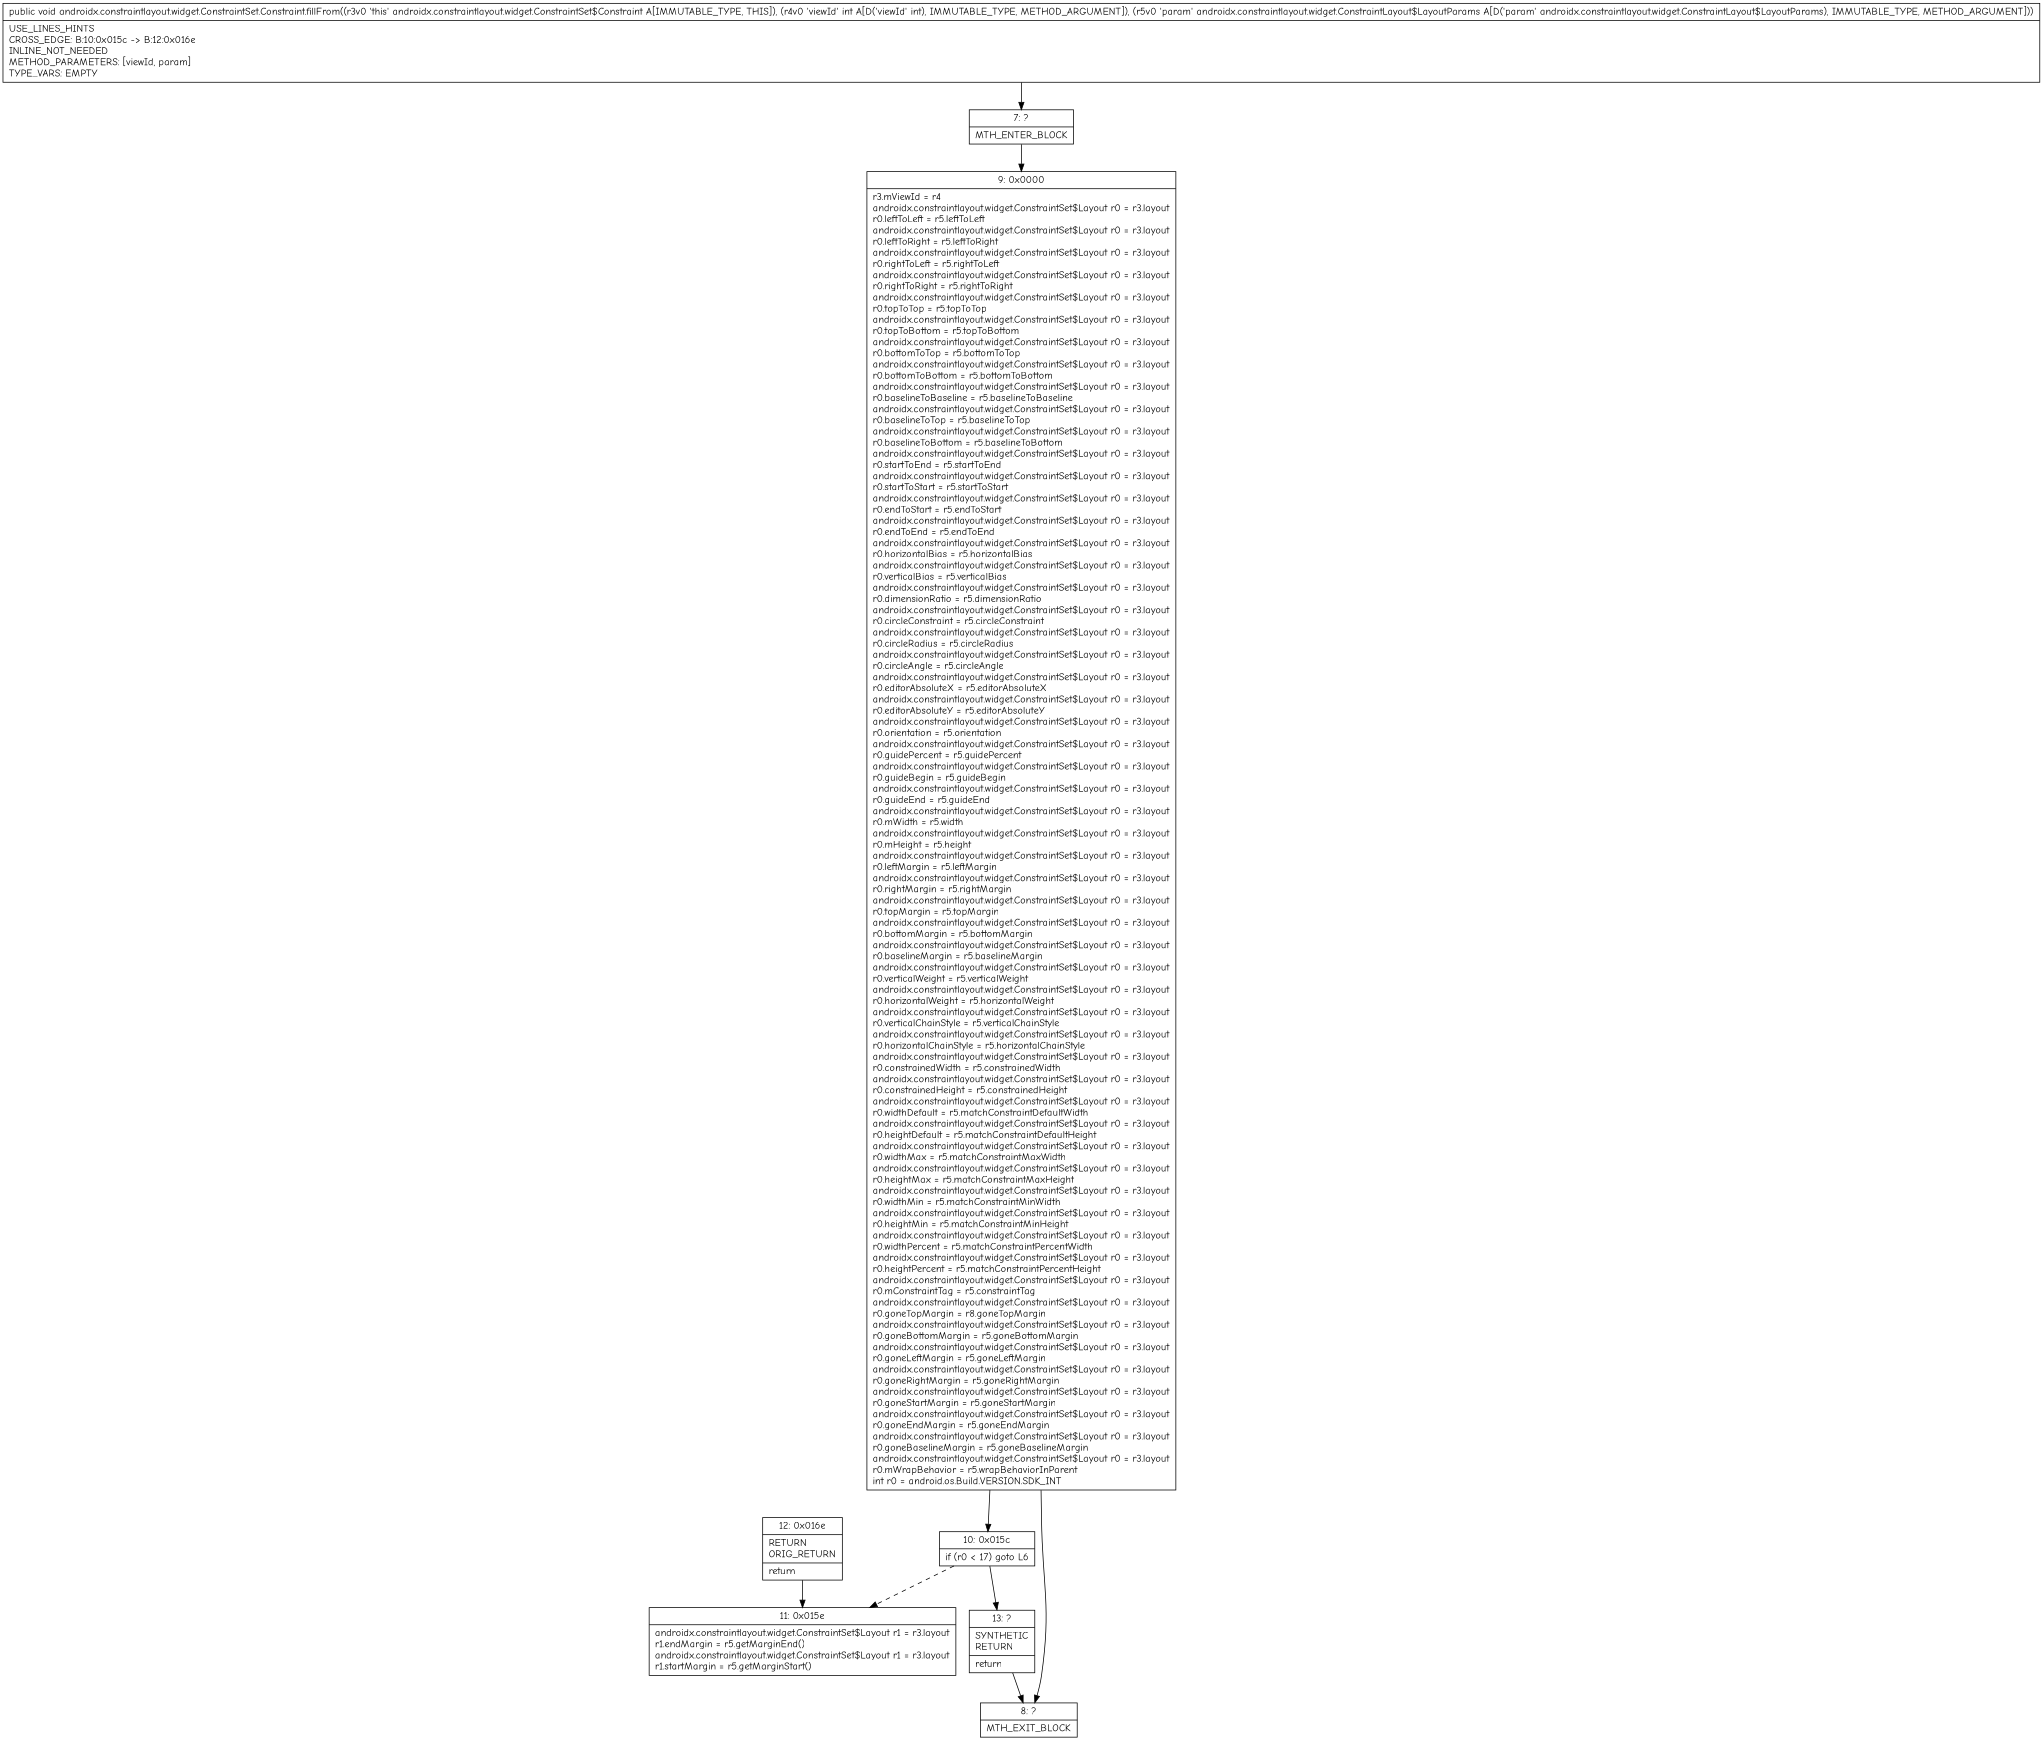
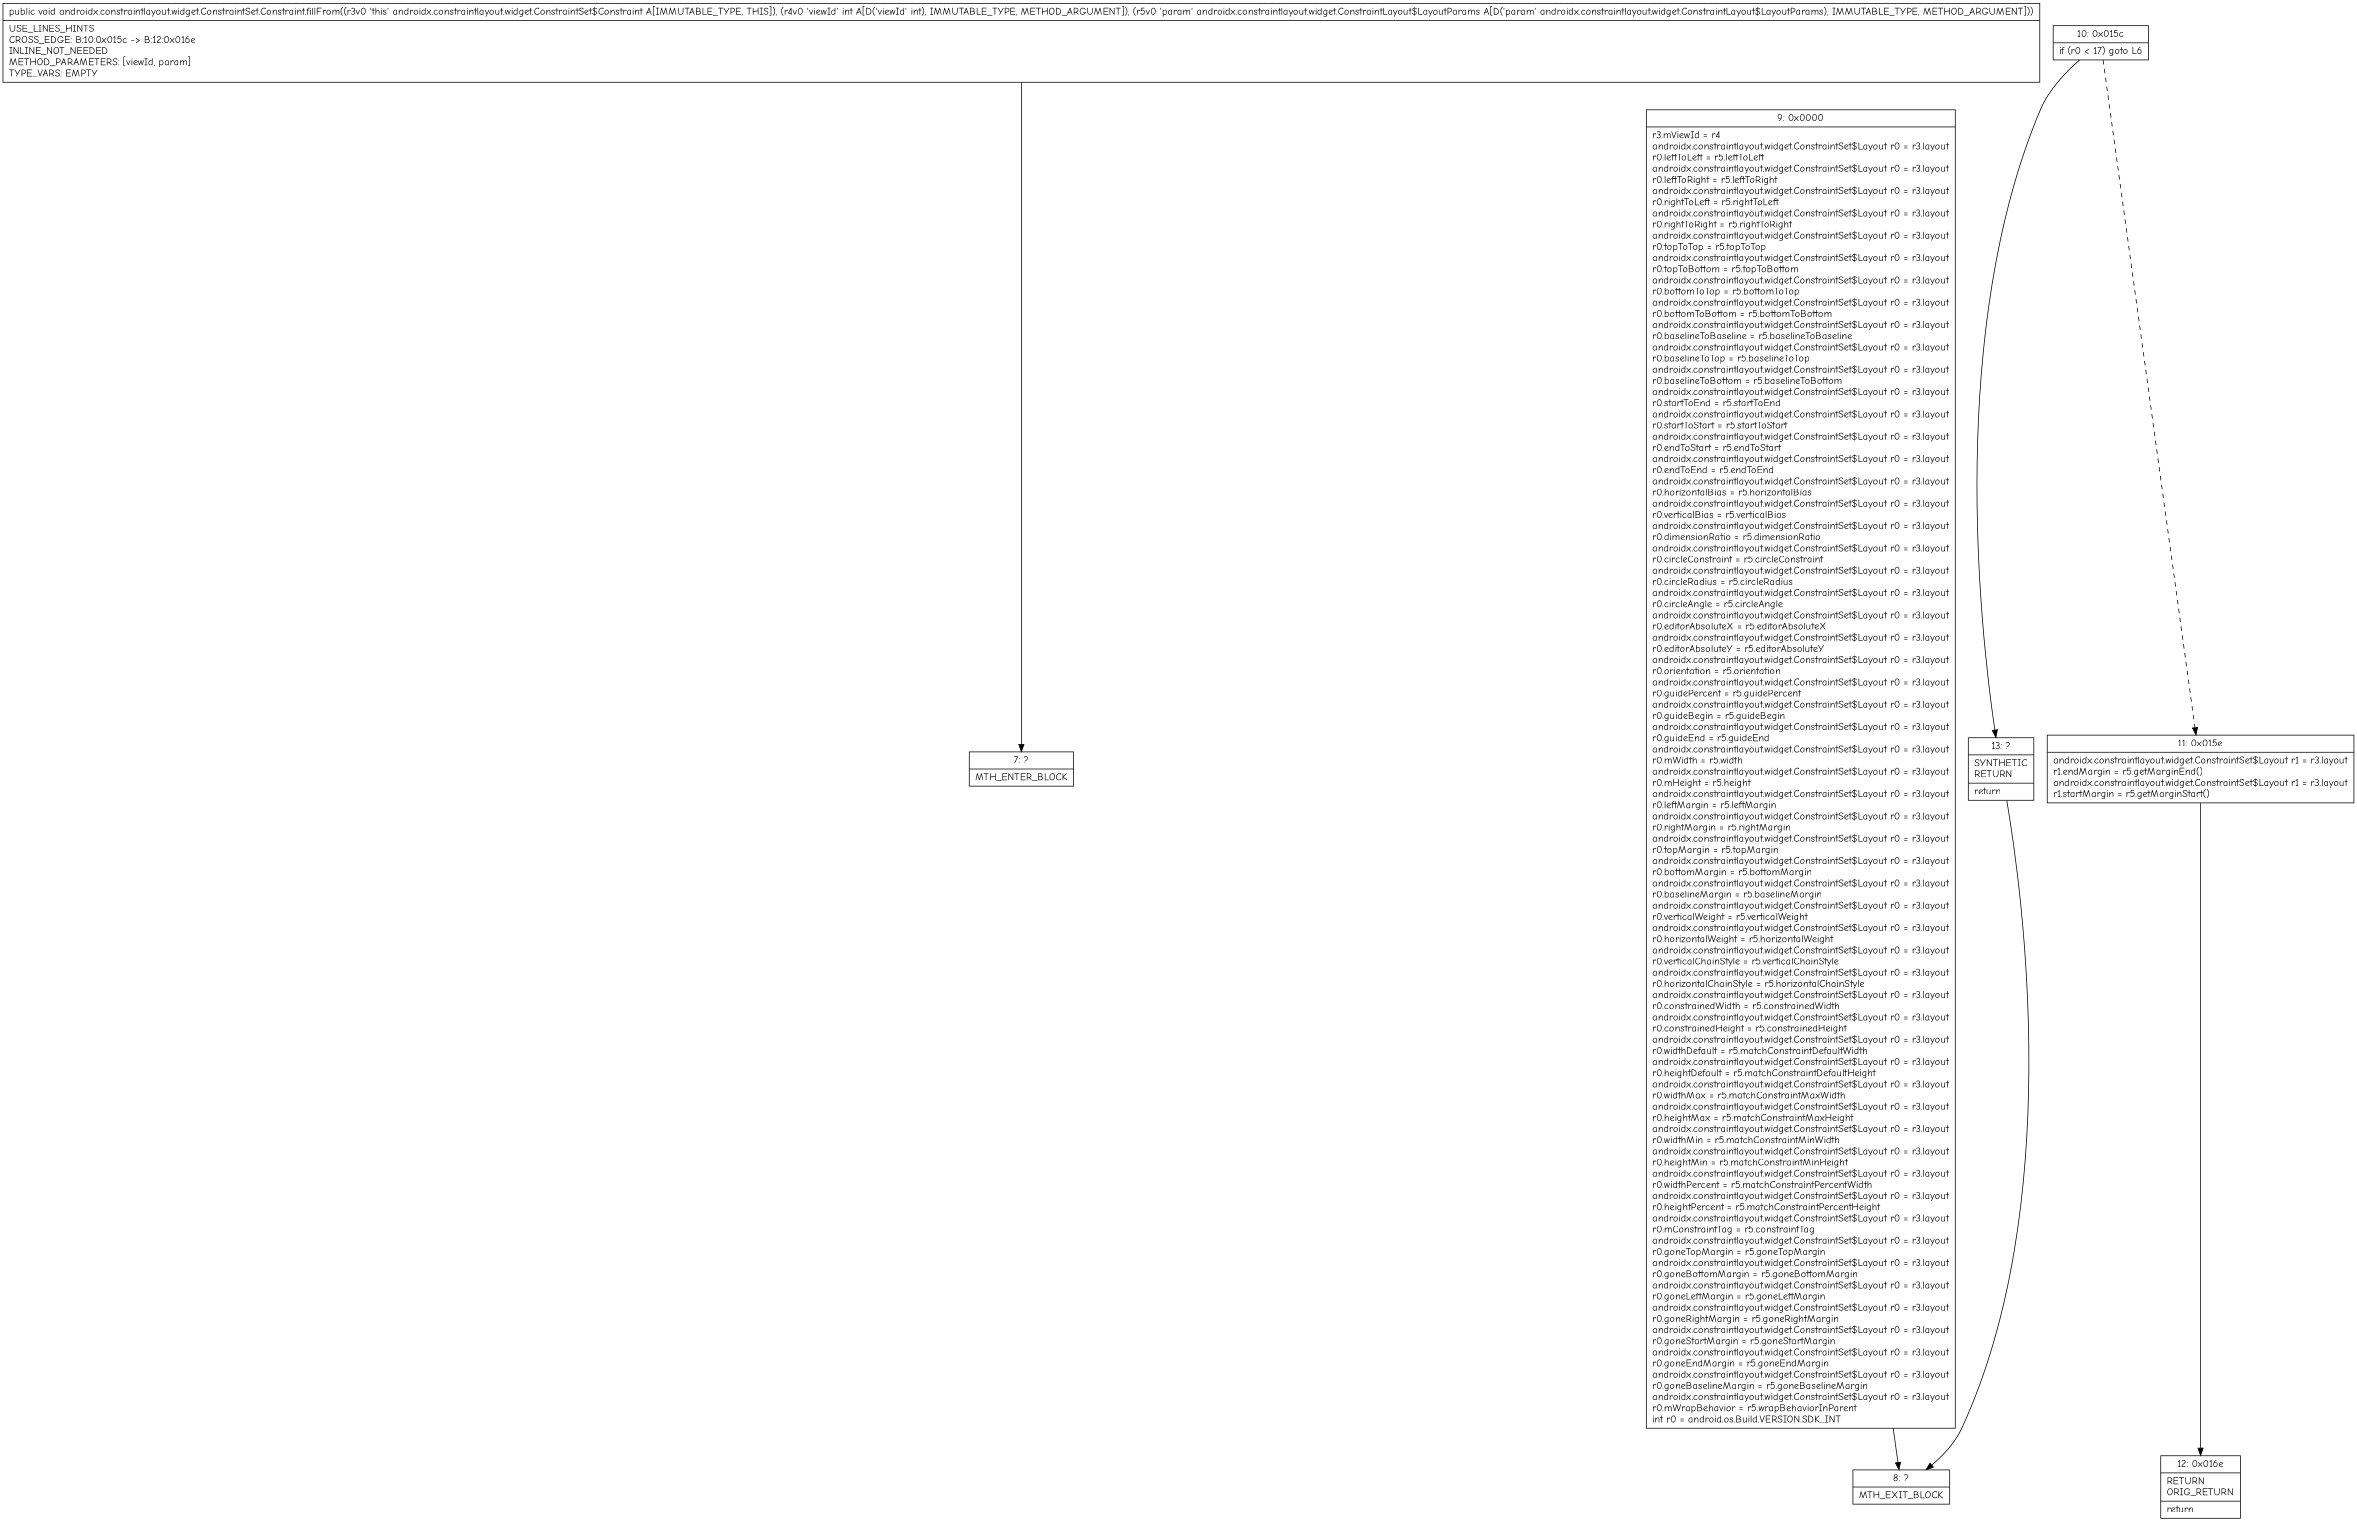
(1021, 154) -> none
(960, 1314) -> (1739, 1252)
(989, 1507) -> none
(803, 1590) -> (2201, 1126)
